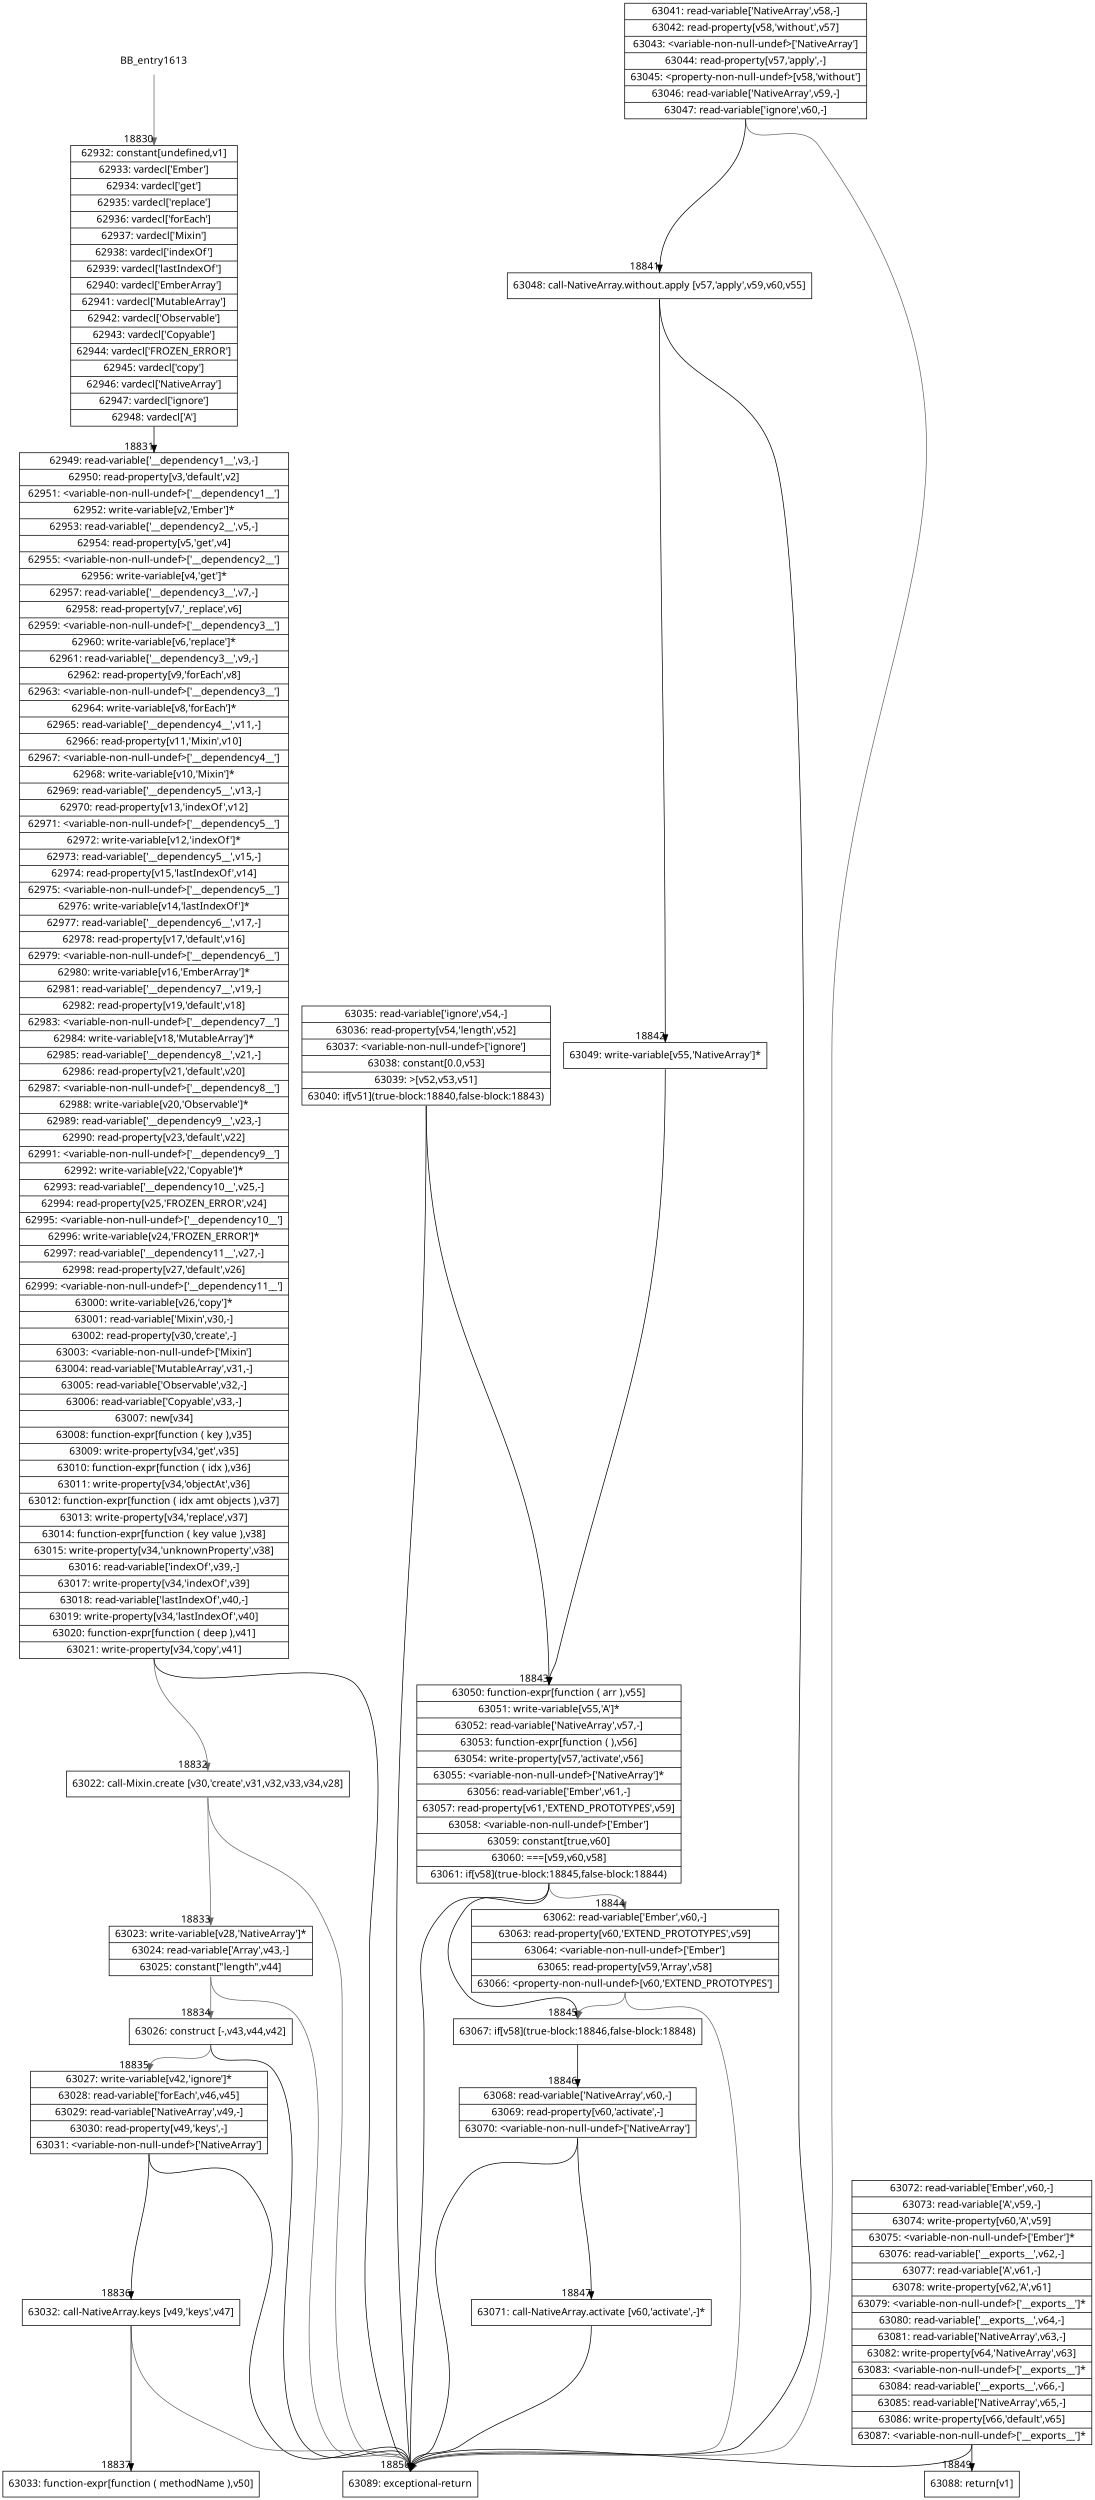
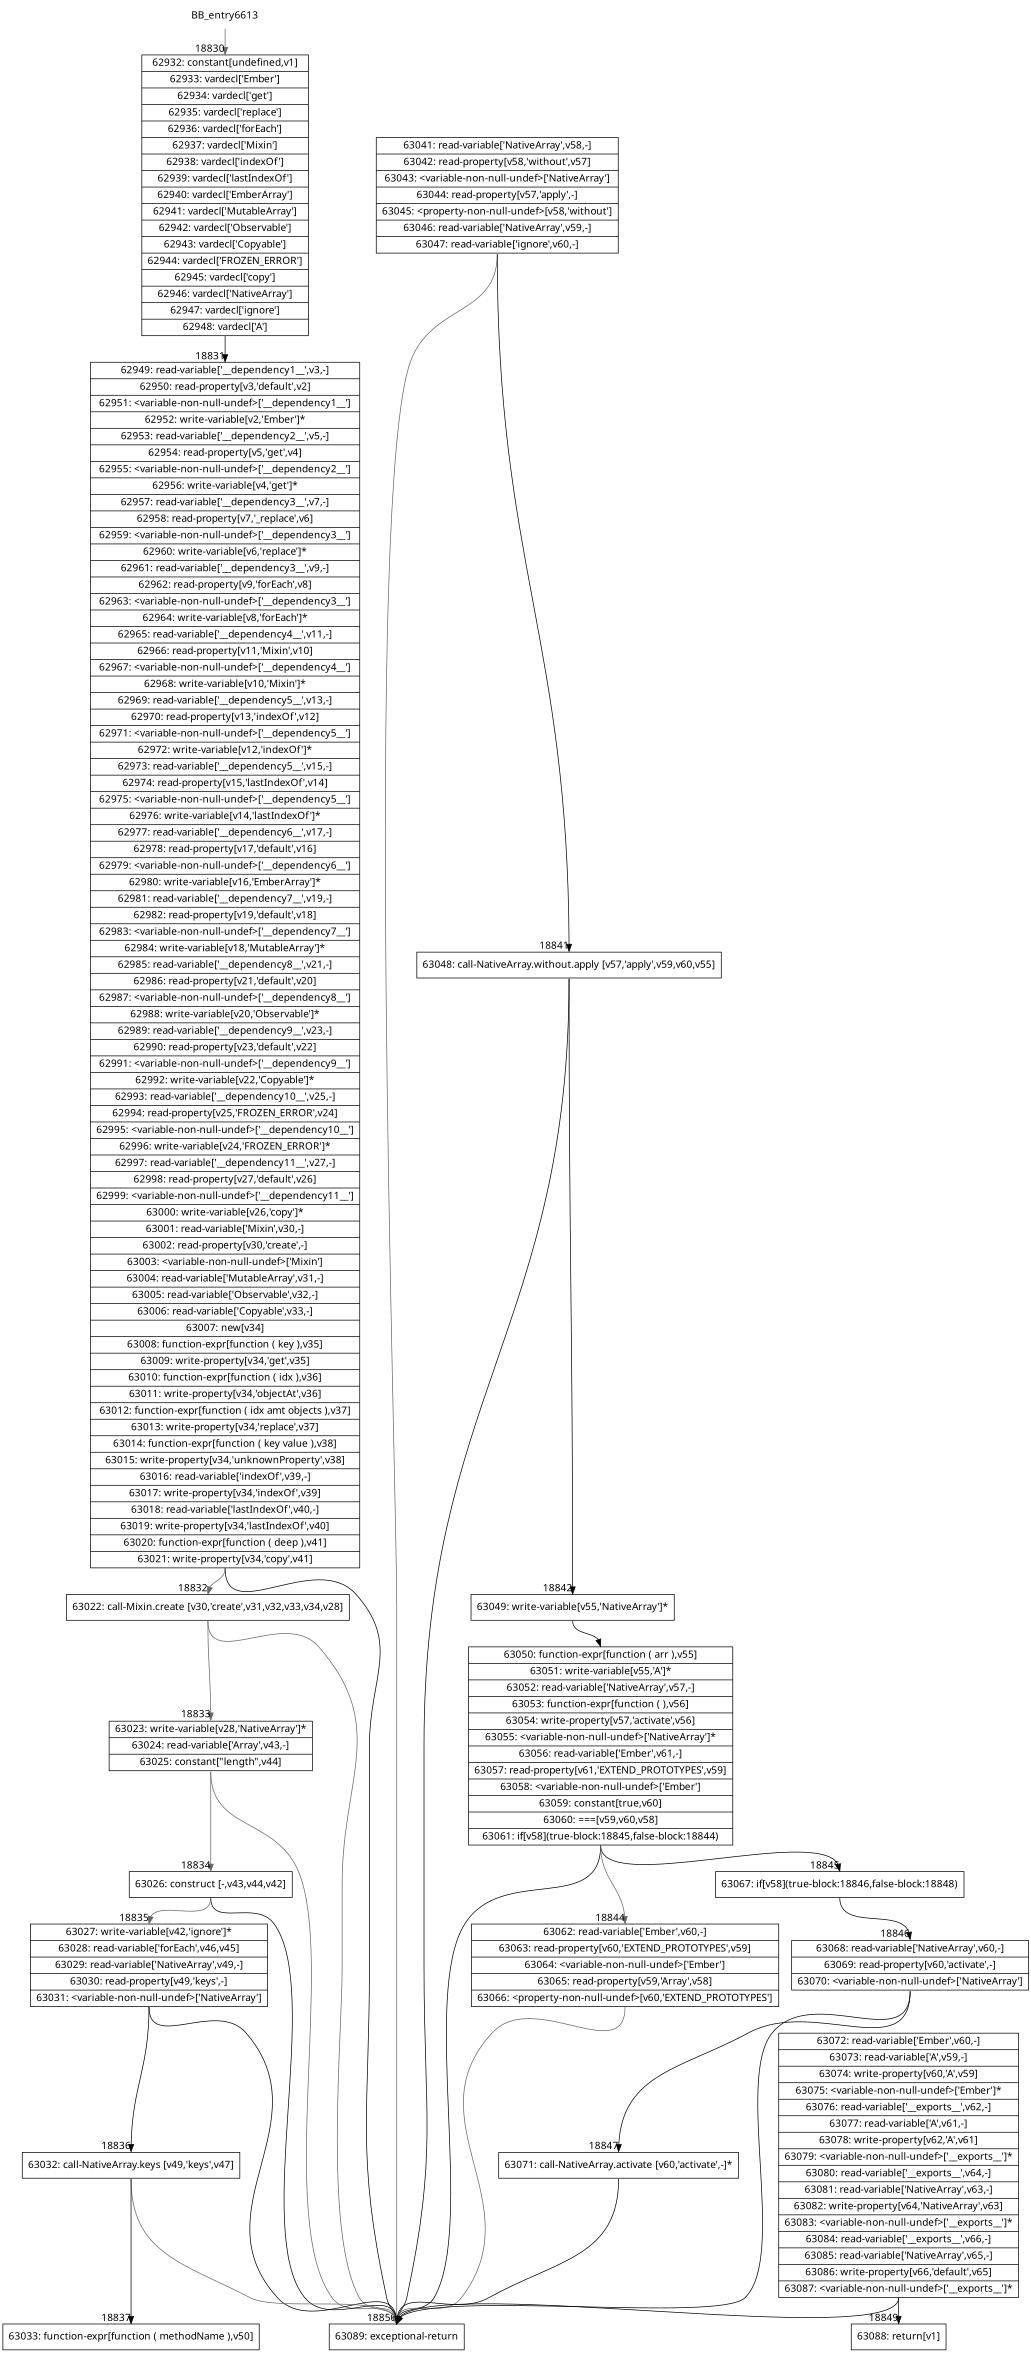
(154, 61) -> (225, 16)
(426, 1056) -> none
(605, 2005) -> none
